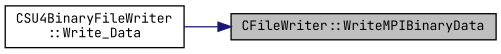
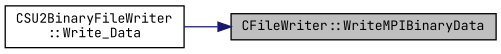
(95, 27) -> (95, 27)
